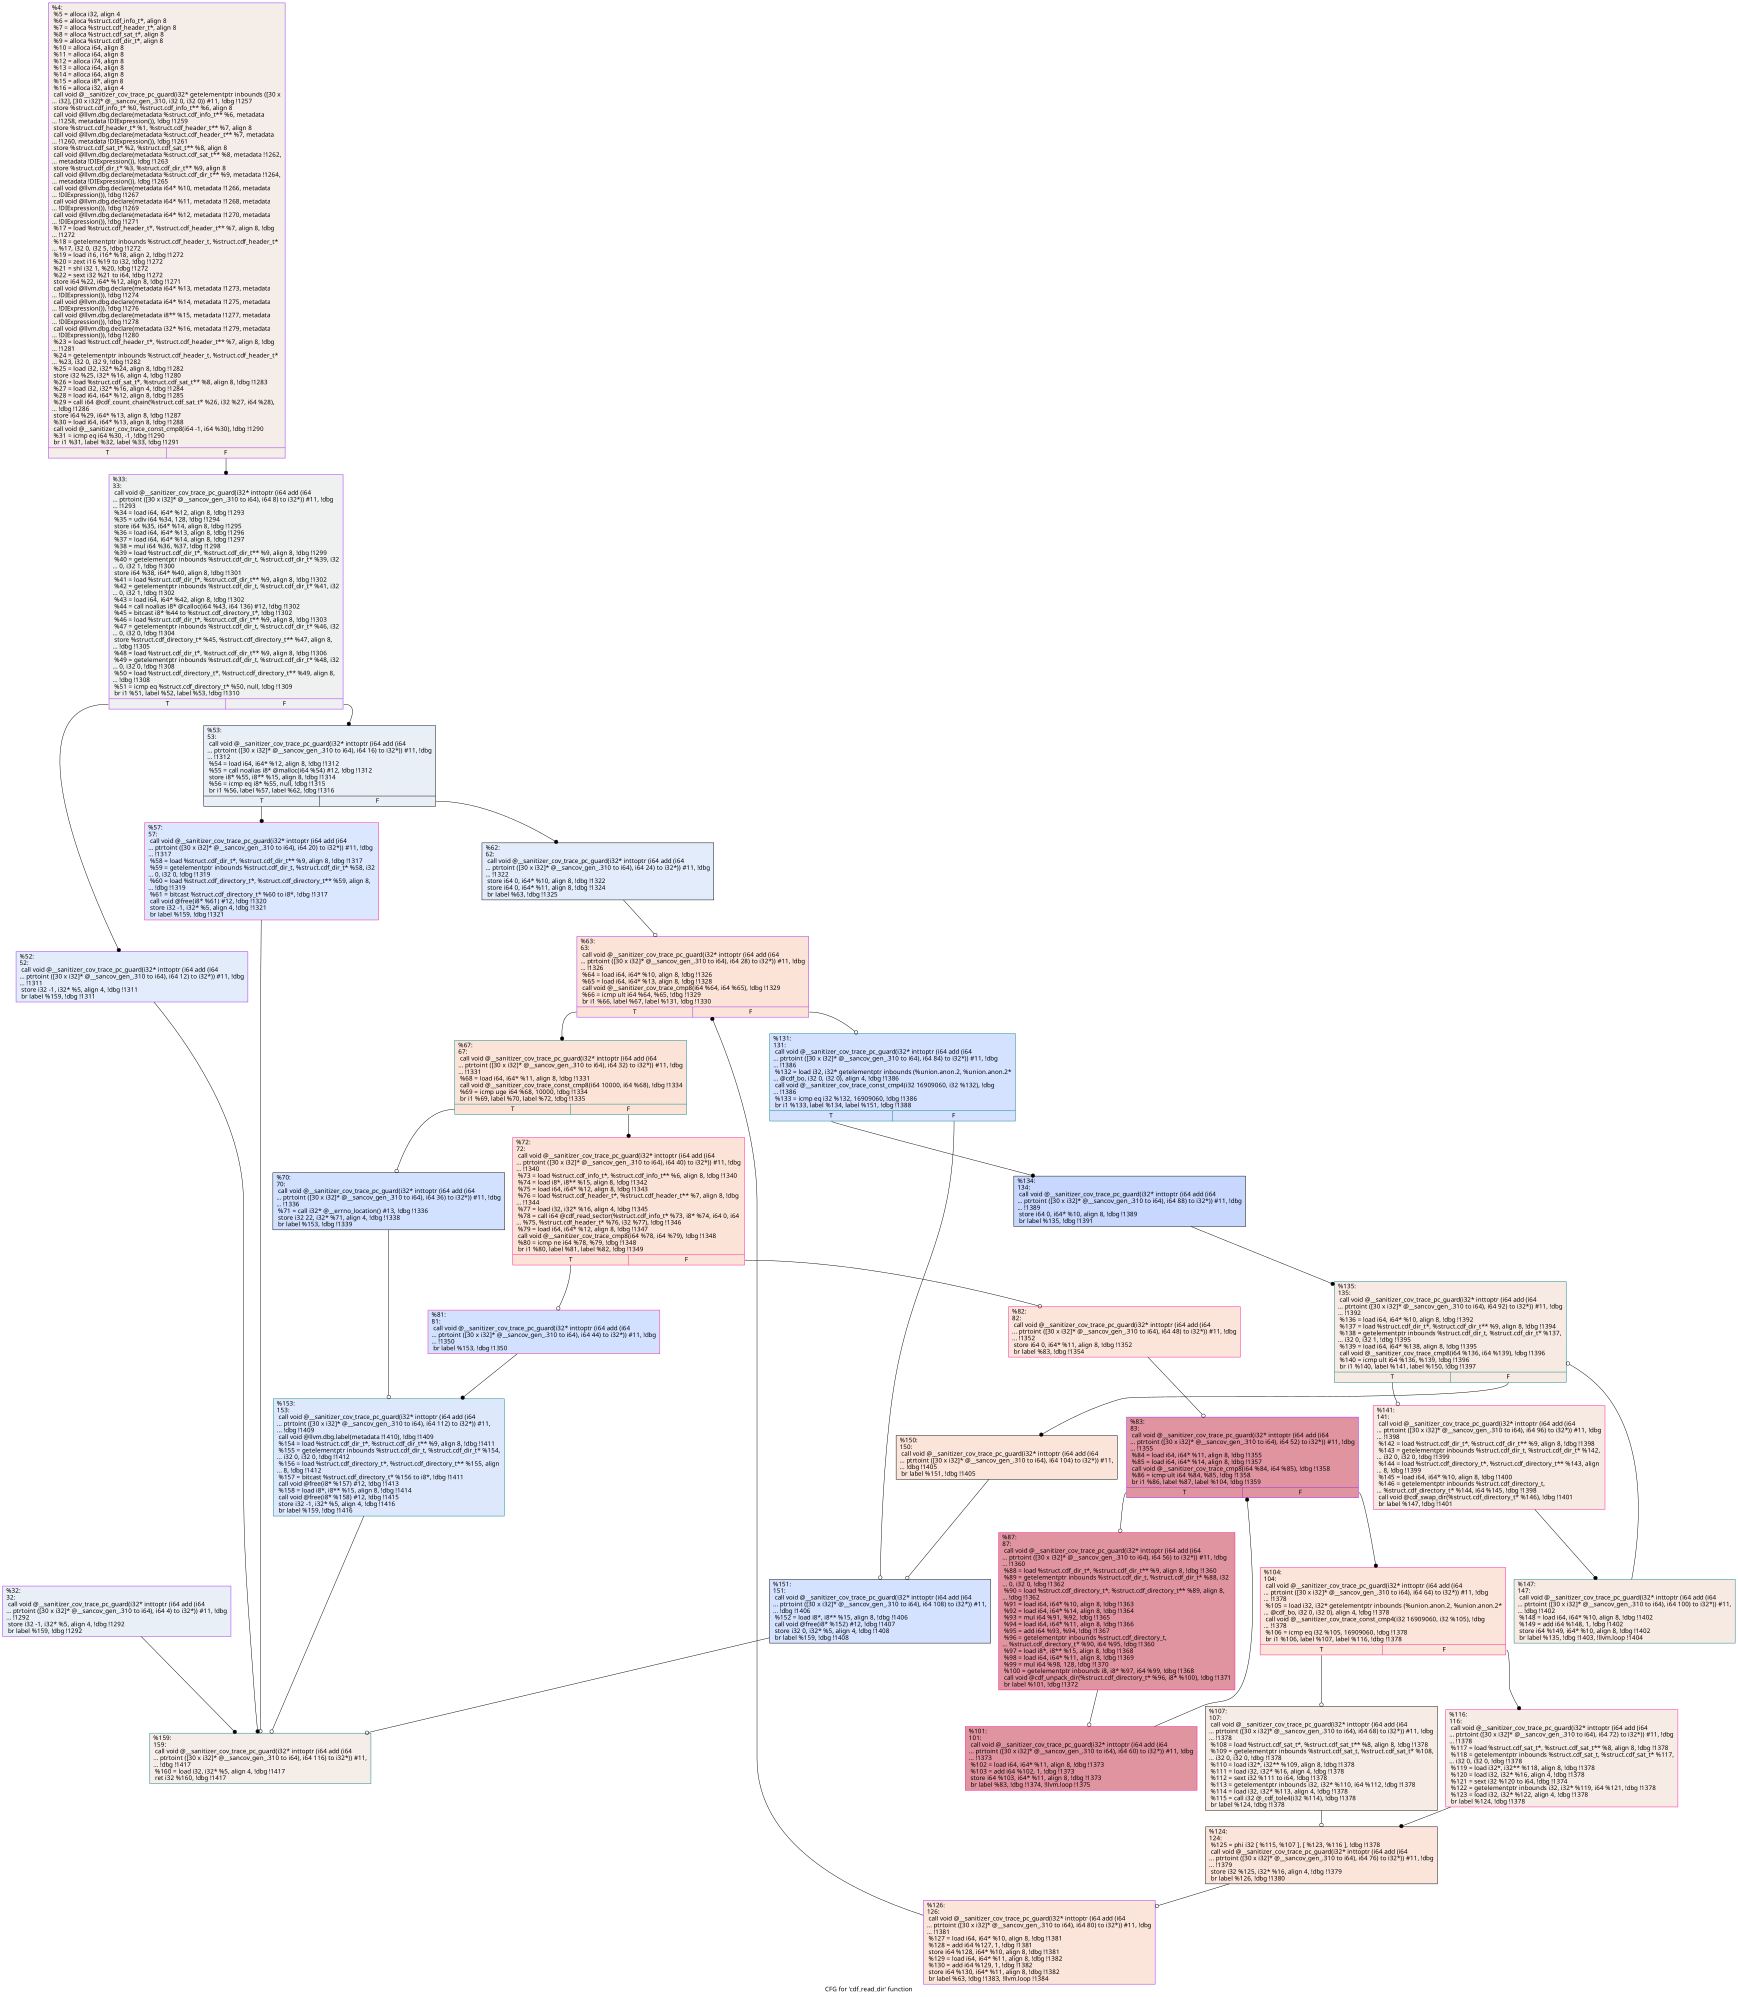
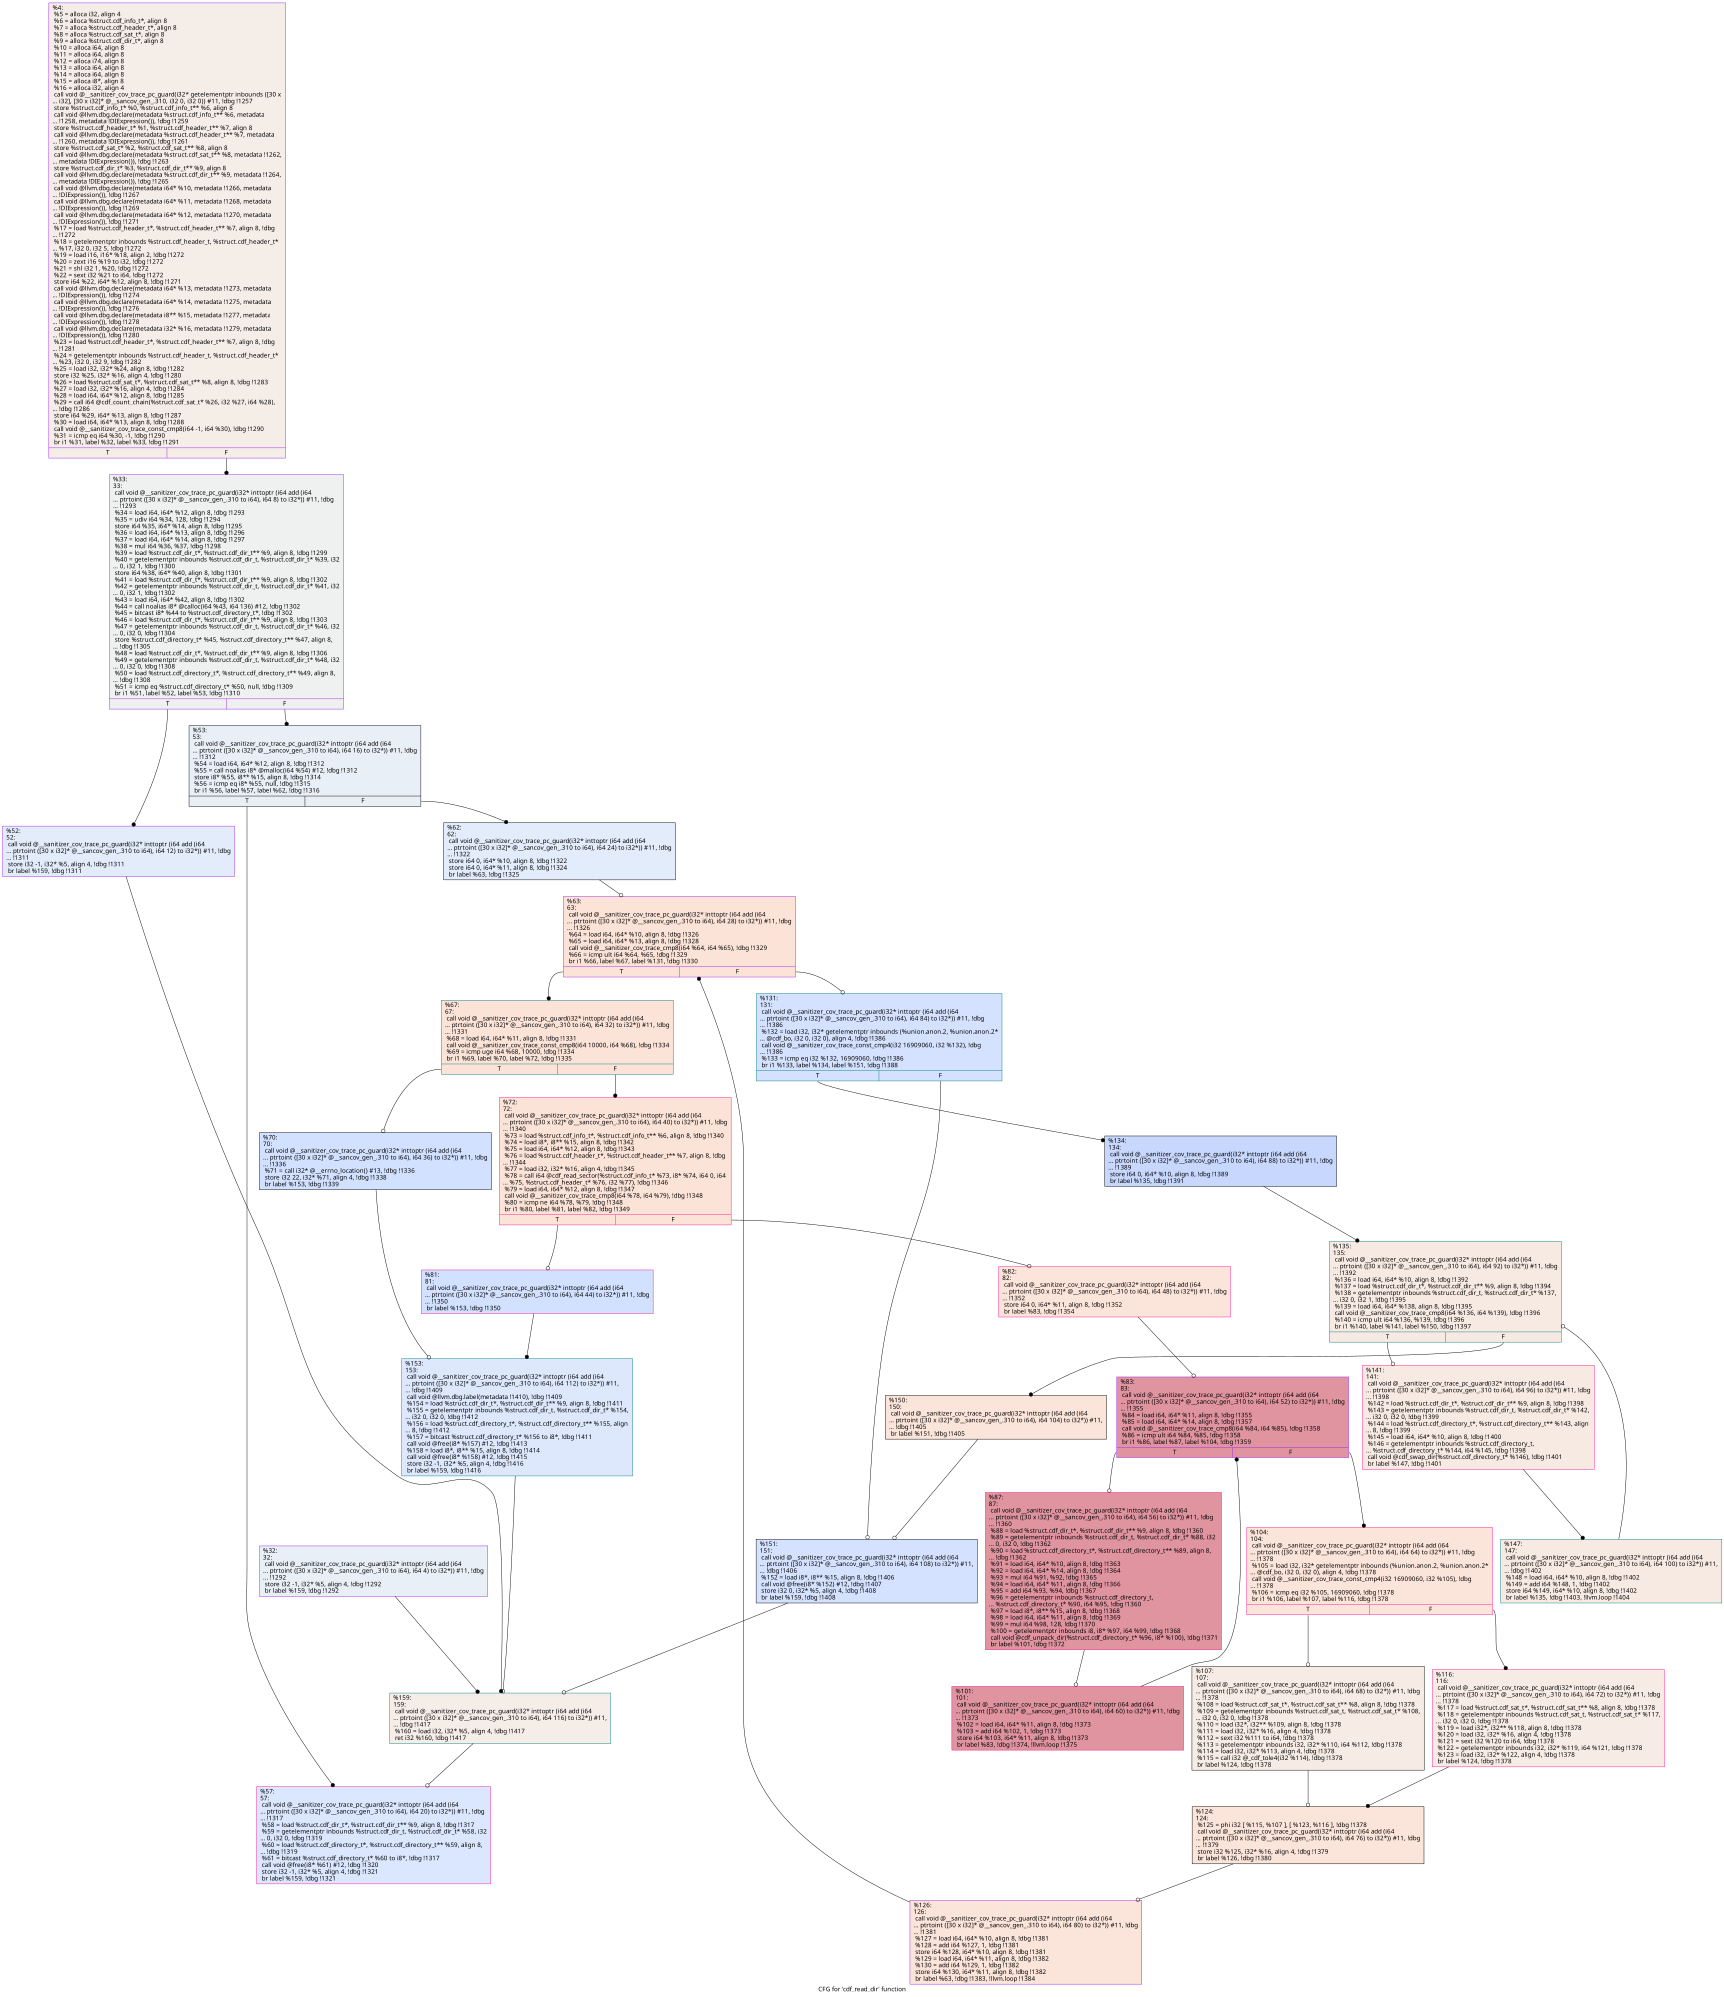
(260, 1325) -> (451, 1764)
(1508, 1782) -> (1495, 1741)
